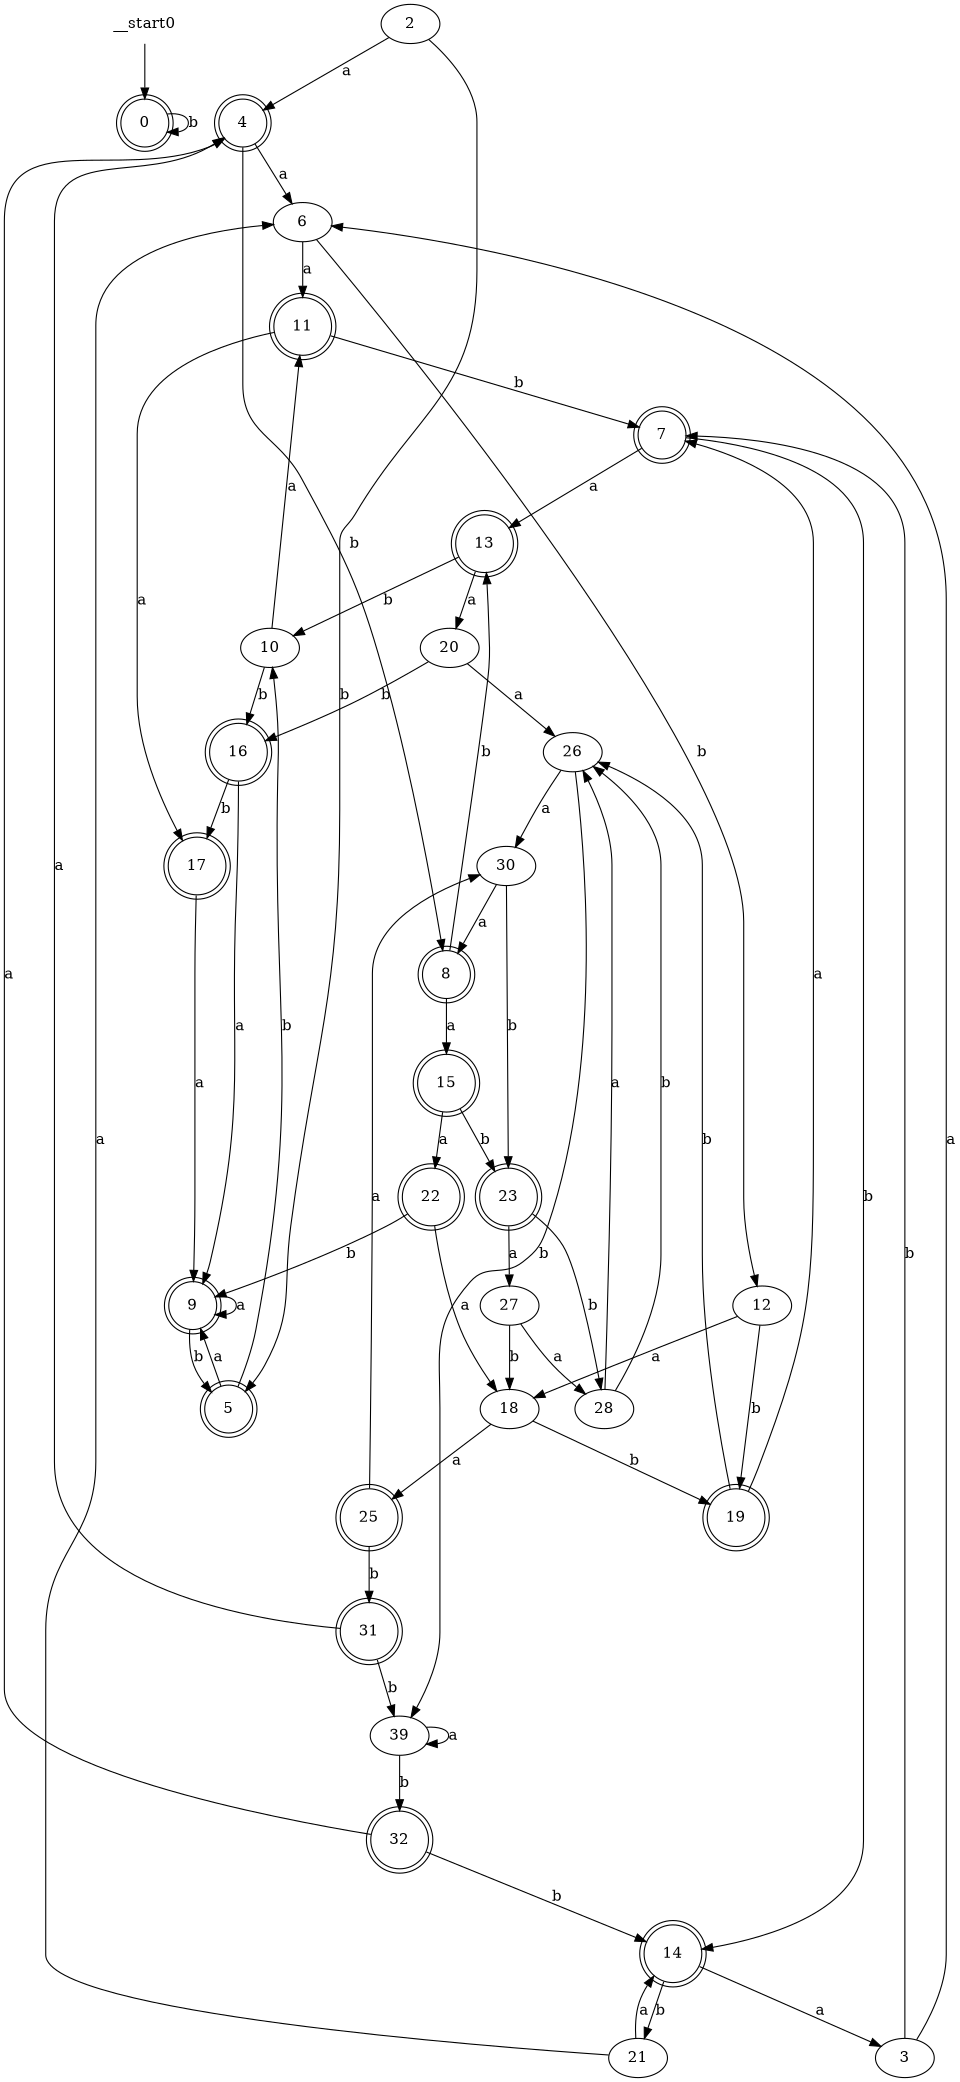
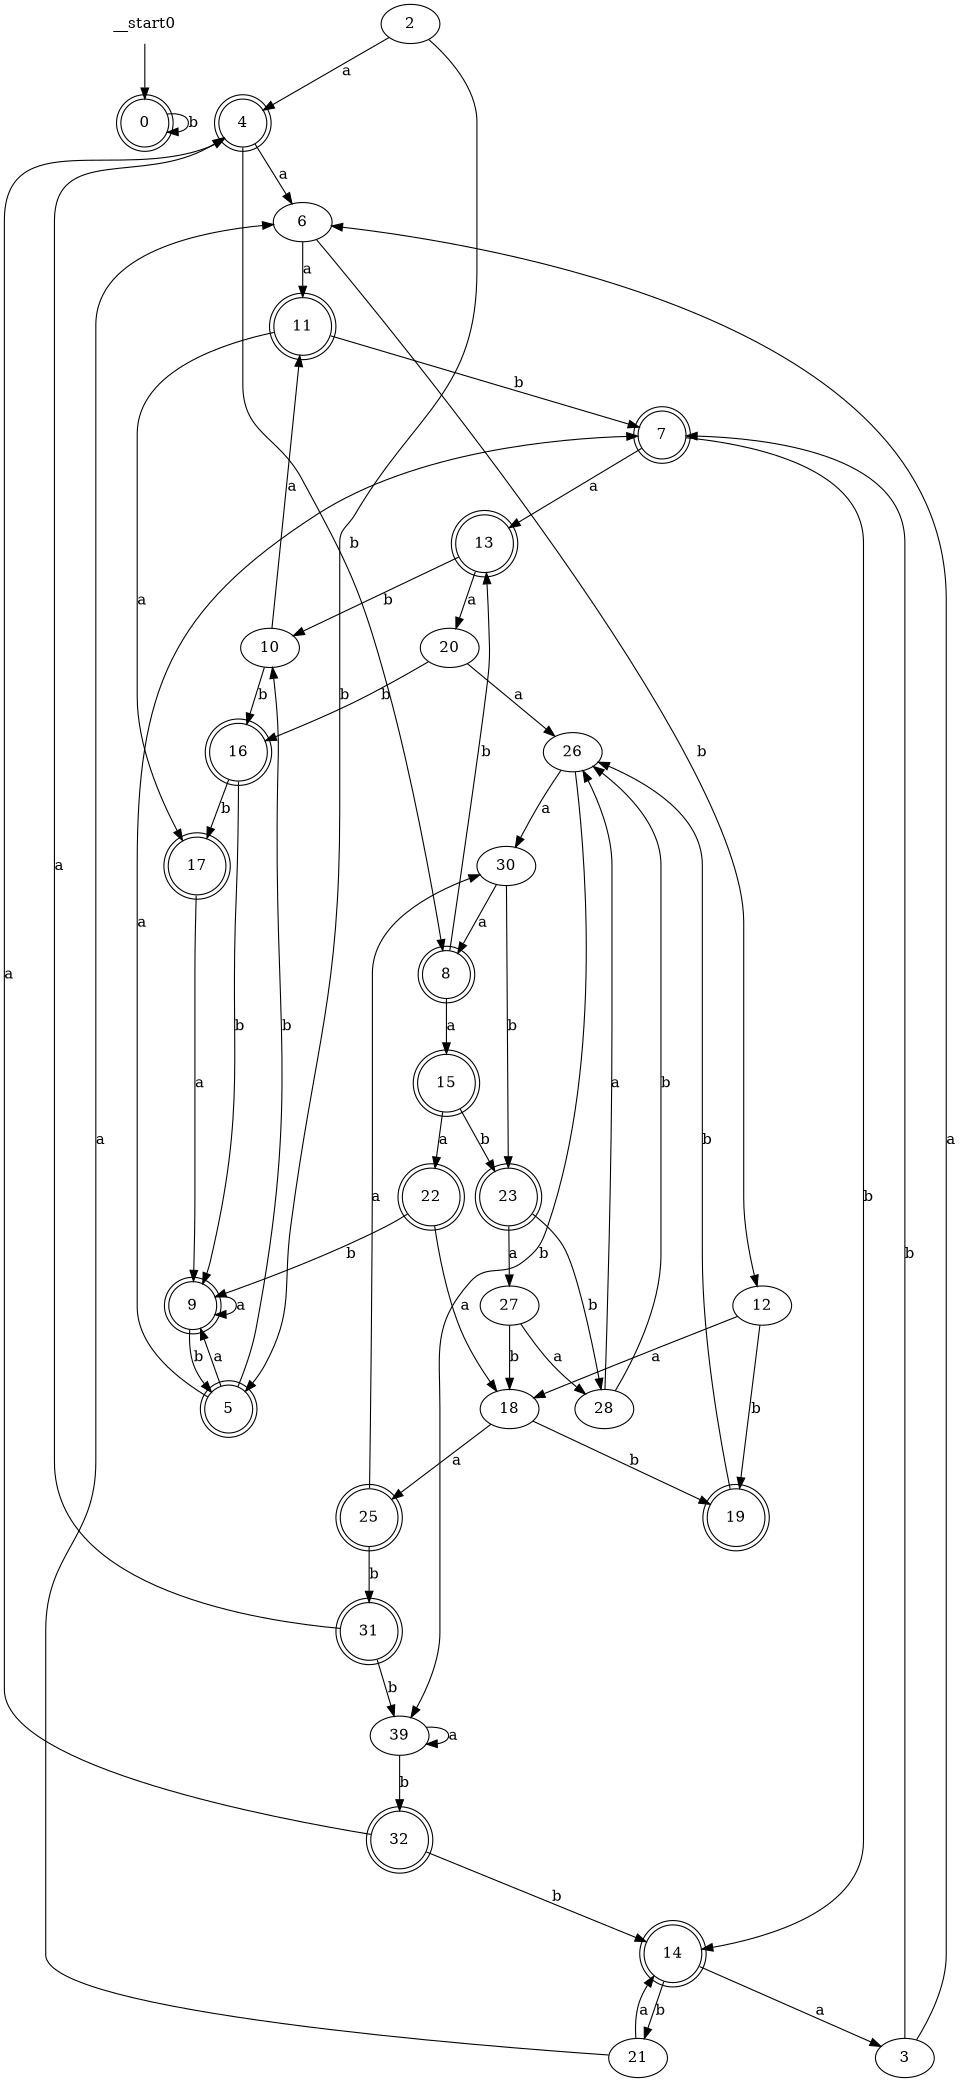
(813, 940) -> (142, 776)
(240, 1026) -> (240, 1026)
